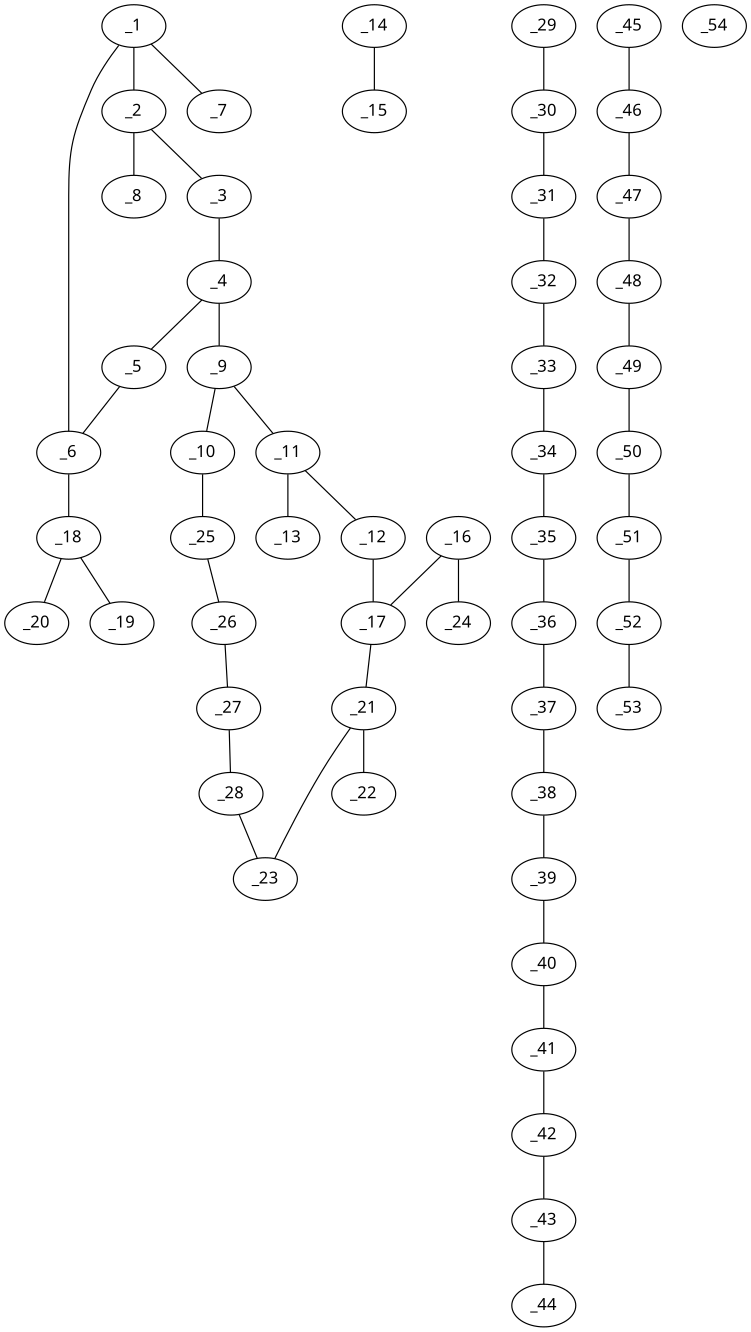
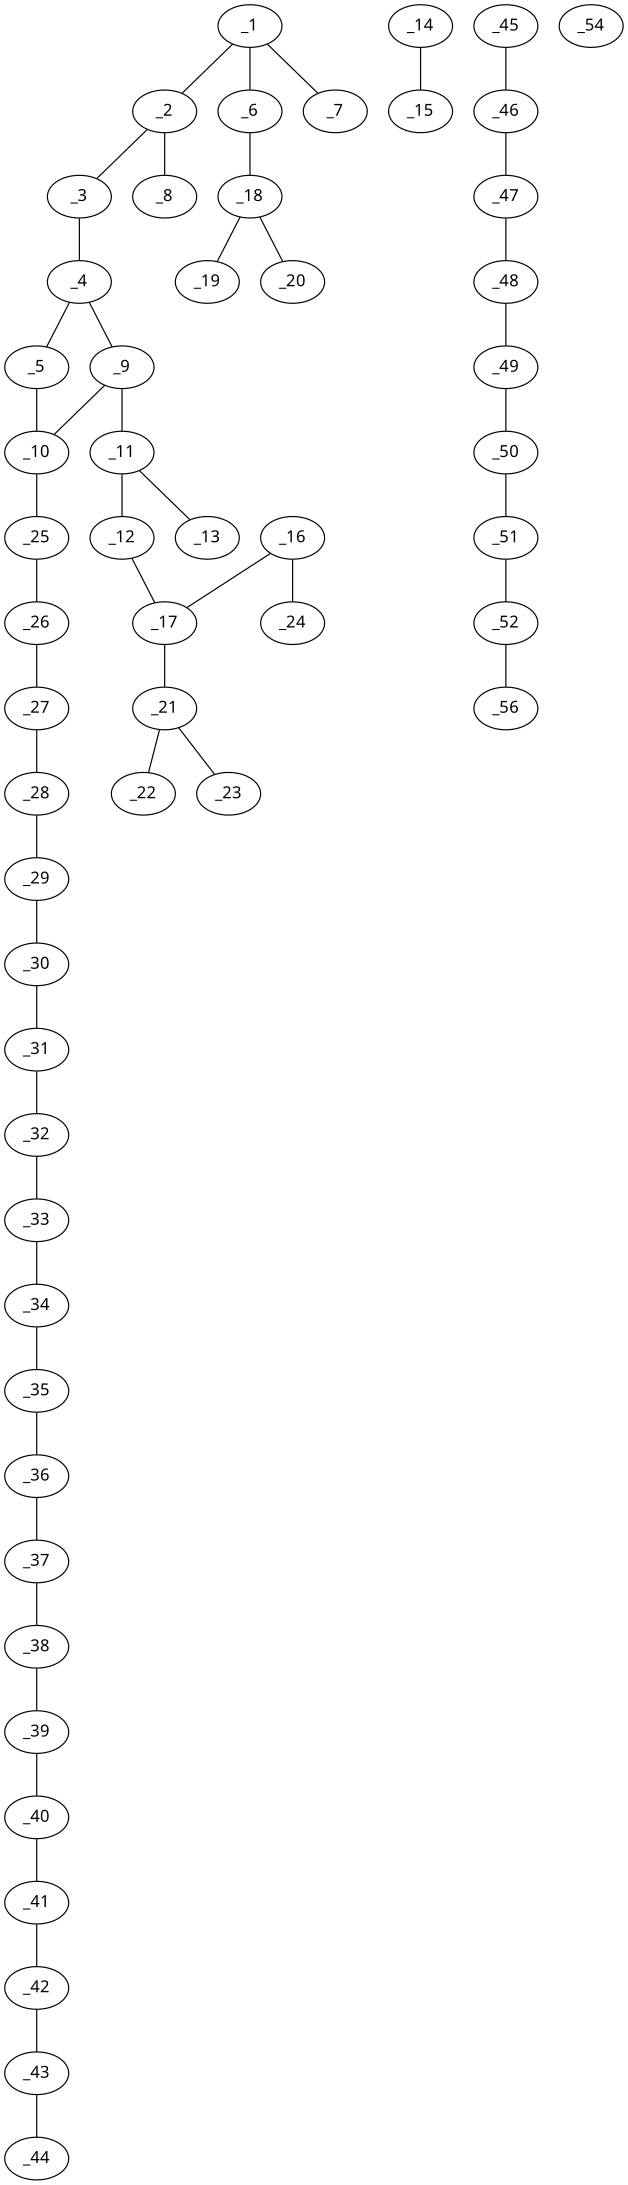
(101, 410) -> (37, 410)
(629, 708) -> (506, 708)
(248, 836) -> (37, 837)
